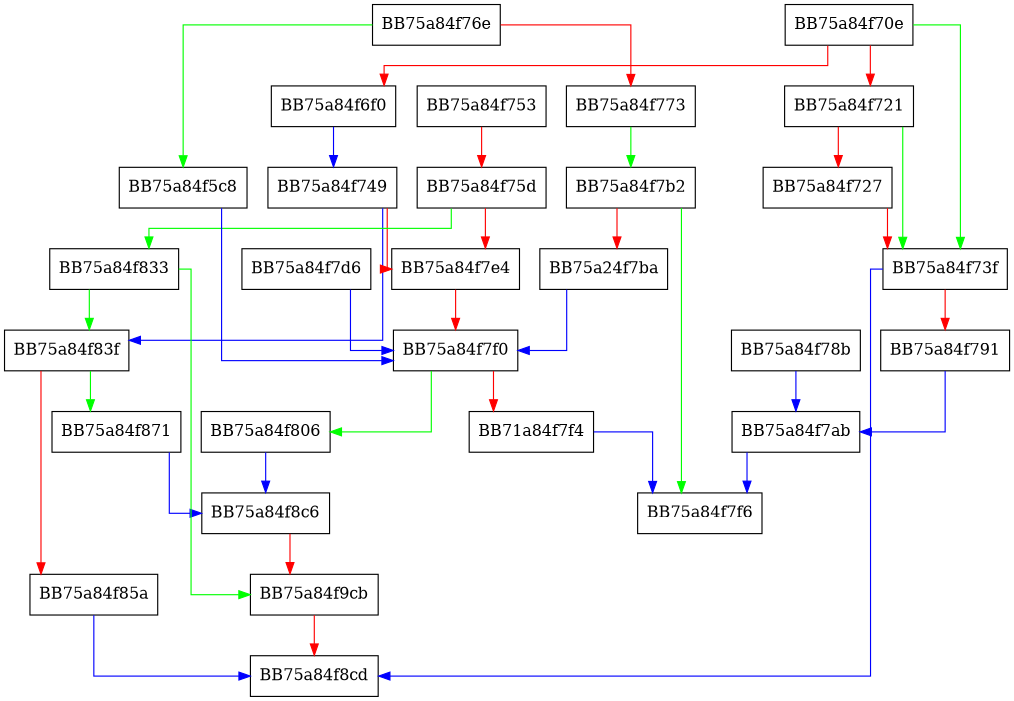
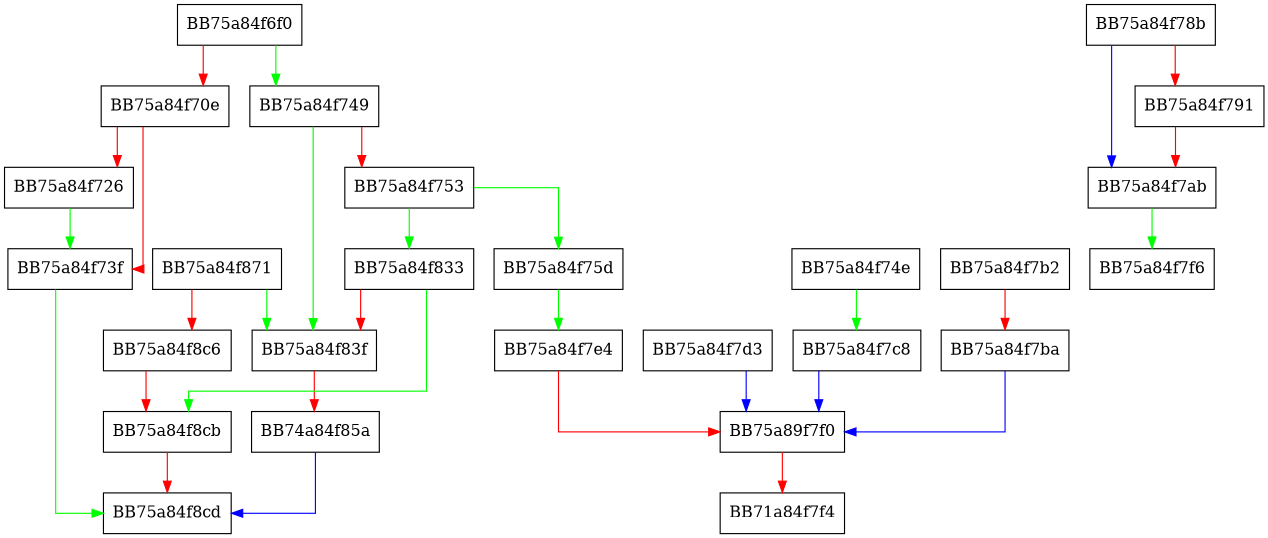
(436, 25) -> (856, 269)
(612, 66) -> (203, 60)
(631, 106) -> none
(849, 106) -> (69, 188)
(960, 108) -> (143, 199)
(334, 141) -> (276, 60)
(482, 141) -> (541, 188)
(183, 188) -> (857, 350)
(828, 188) -> none
(485, 223) -> (558, 304)
(306, 228) -> (409, 223)
(387, 239) -> (362, 141)
(306, 269) -> (708, 350)
(604, 269) -> (1005, 350)
(89, 304) -> (361, 304)
(945, 304) -> (1175, 60)
(328, 340) -> (313, 223)
(681, 345) -> none
(456, 350) -> (782, 432)
(90, 385) -> (267, 304)
(266, 432) -> none
(648, 432) -> none
(939, 432) -> (1176, 141)
(747, 467) -> (1152, 223)
(169, 493) -> (192, 304)
(94, 595) -> (315, 432)
(314, 595) -> (167, 432)
(840, 676) -> (56, 420)
